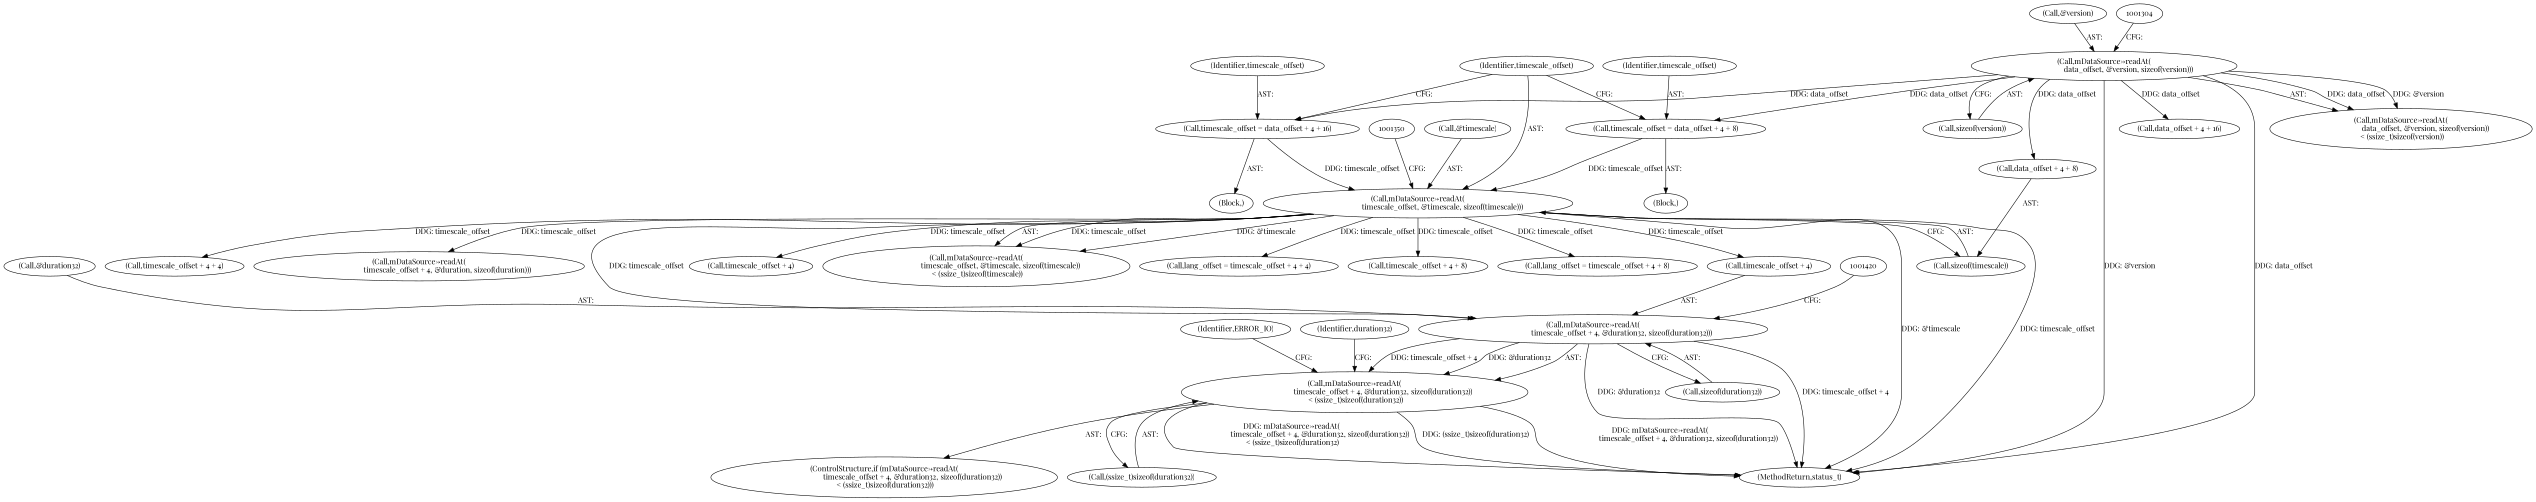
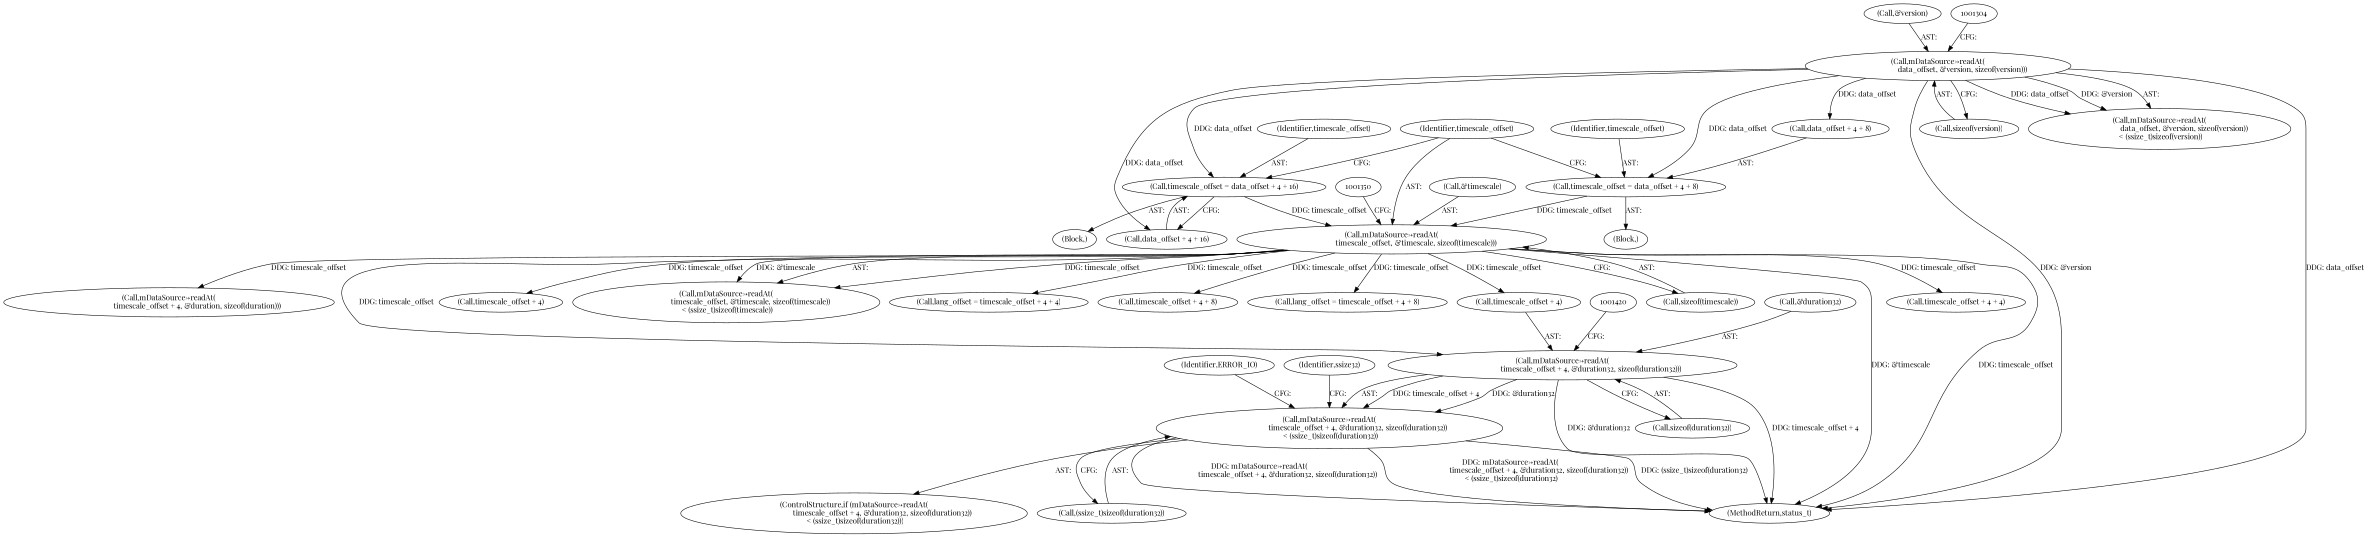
none -> (1198, 211)
none -> (1170, 212)
(2006, 215) -> (1740, 159)
(1355, 329) -> (1329, 365)
